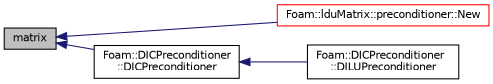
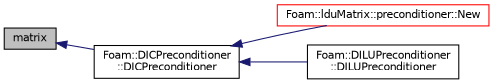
(172, 29) -> (284, 34)
(383, 62) -> (383, 62)
